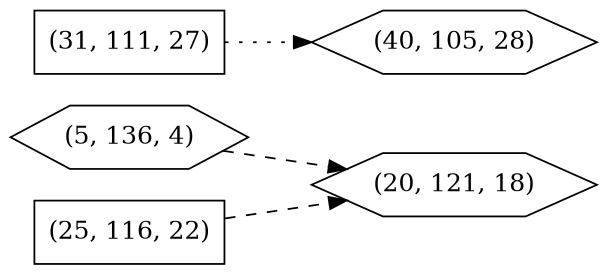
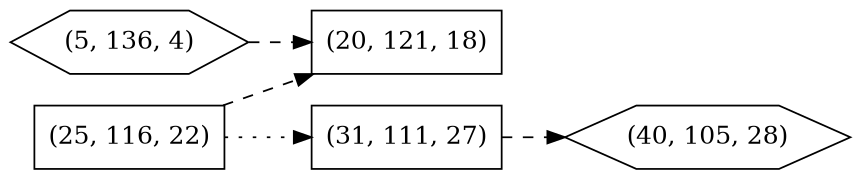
(259, 42) -> (525, 137)
none -> (259, 137)
(454, 185) -> (407, 42)
